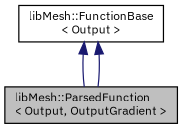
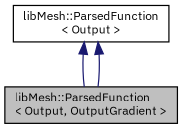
(91, 24) -> (91, 24)
